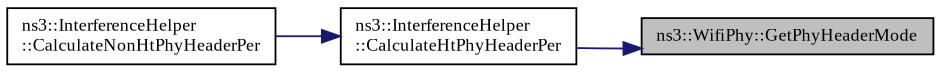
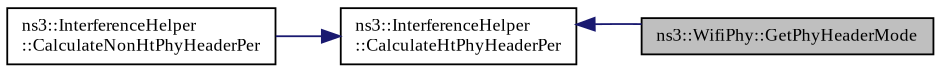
(600, 48) -> (618, 24)
